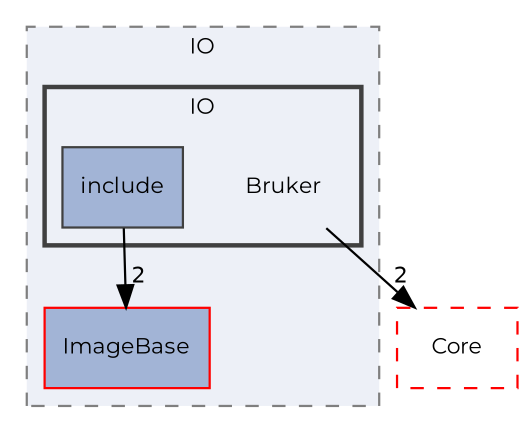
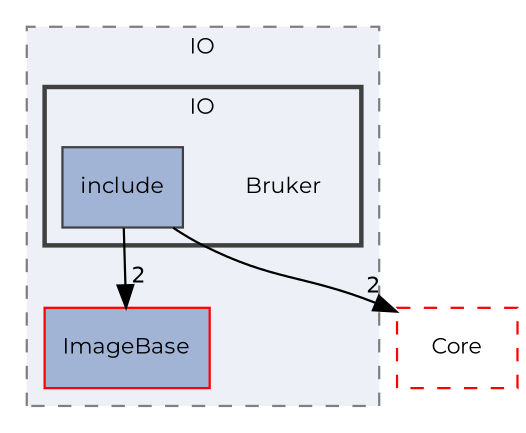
(362, 260) -> (271, 272)
